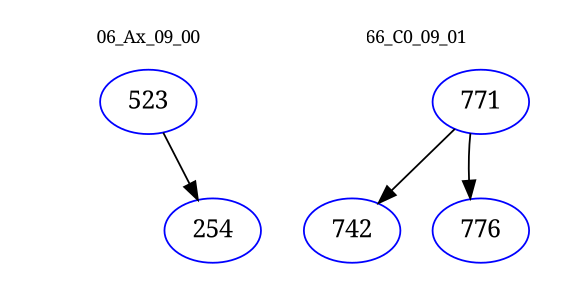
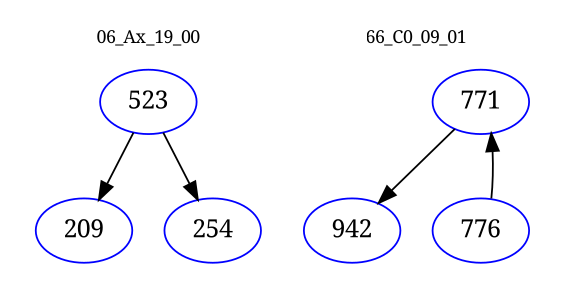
(148, 38) -> (148, 38)
(469, 157) -> (493, 175)
none -> (84, 231)
(352, 231) -> (352, 231)
